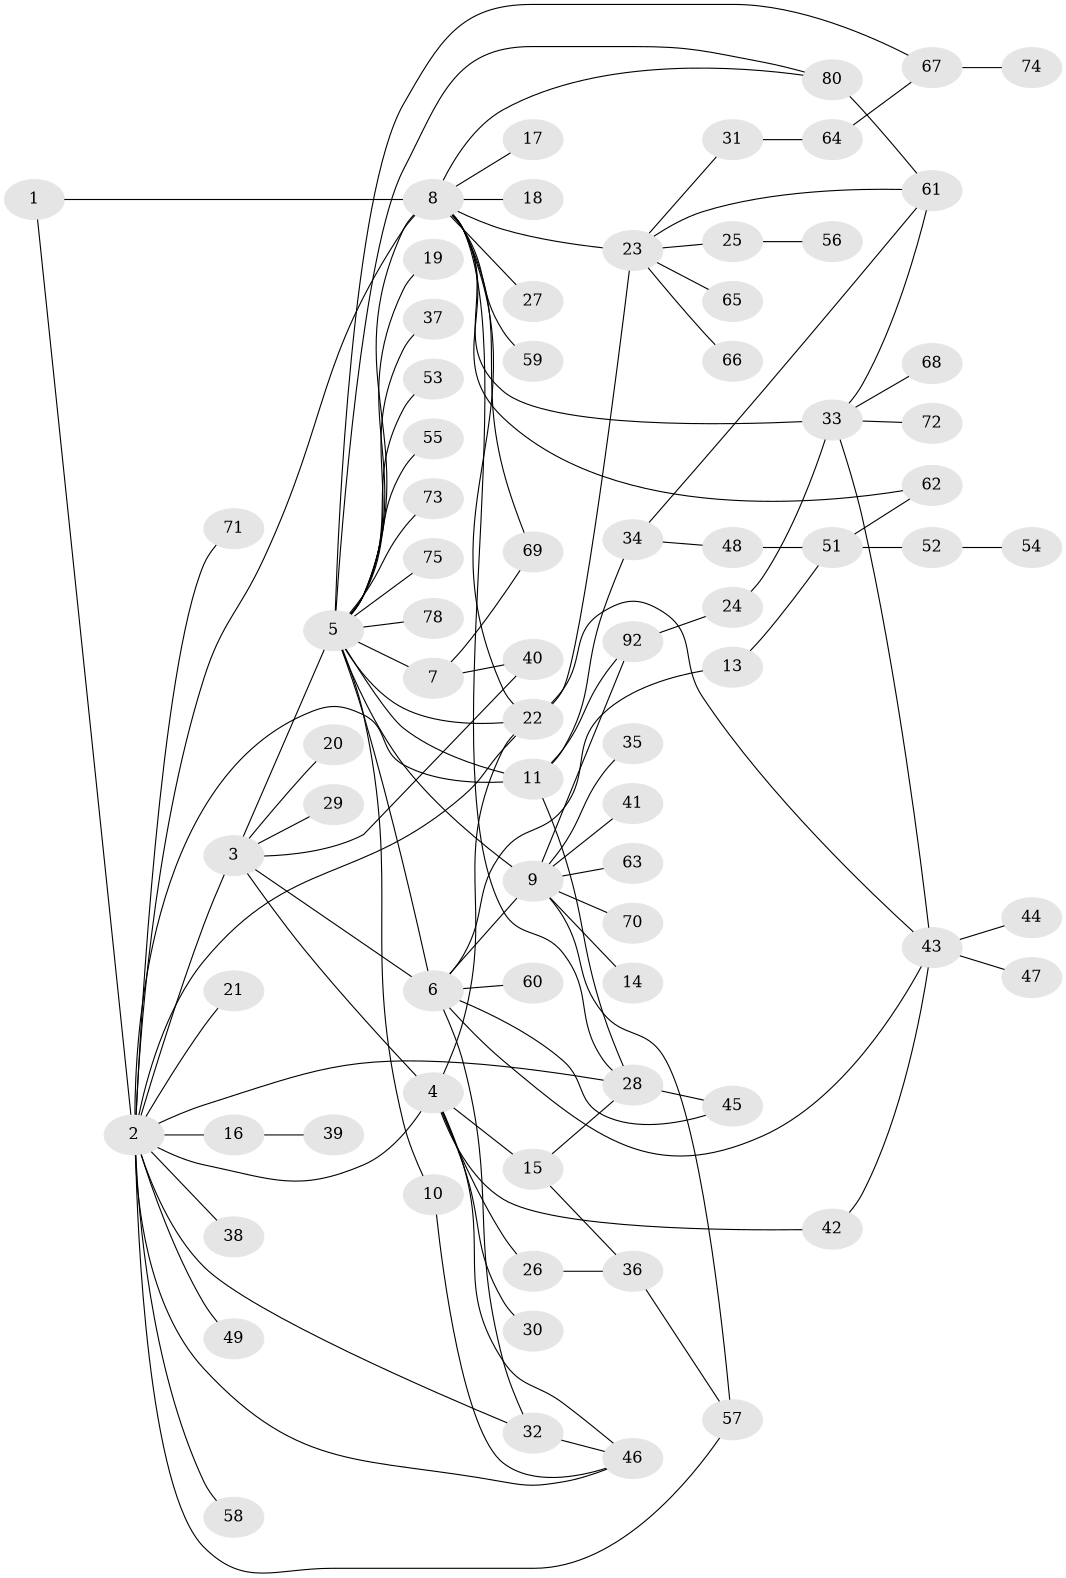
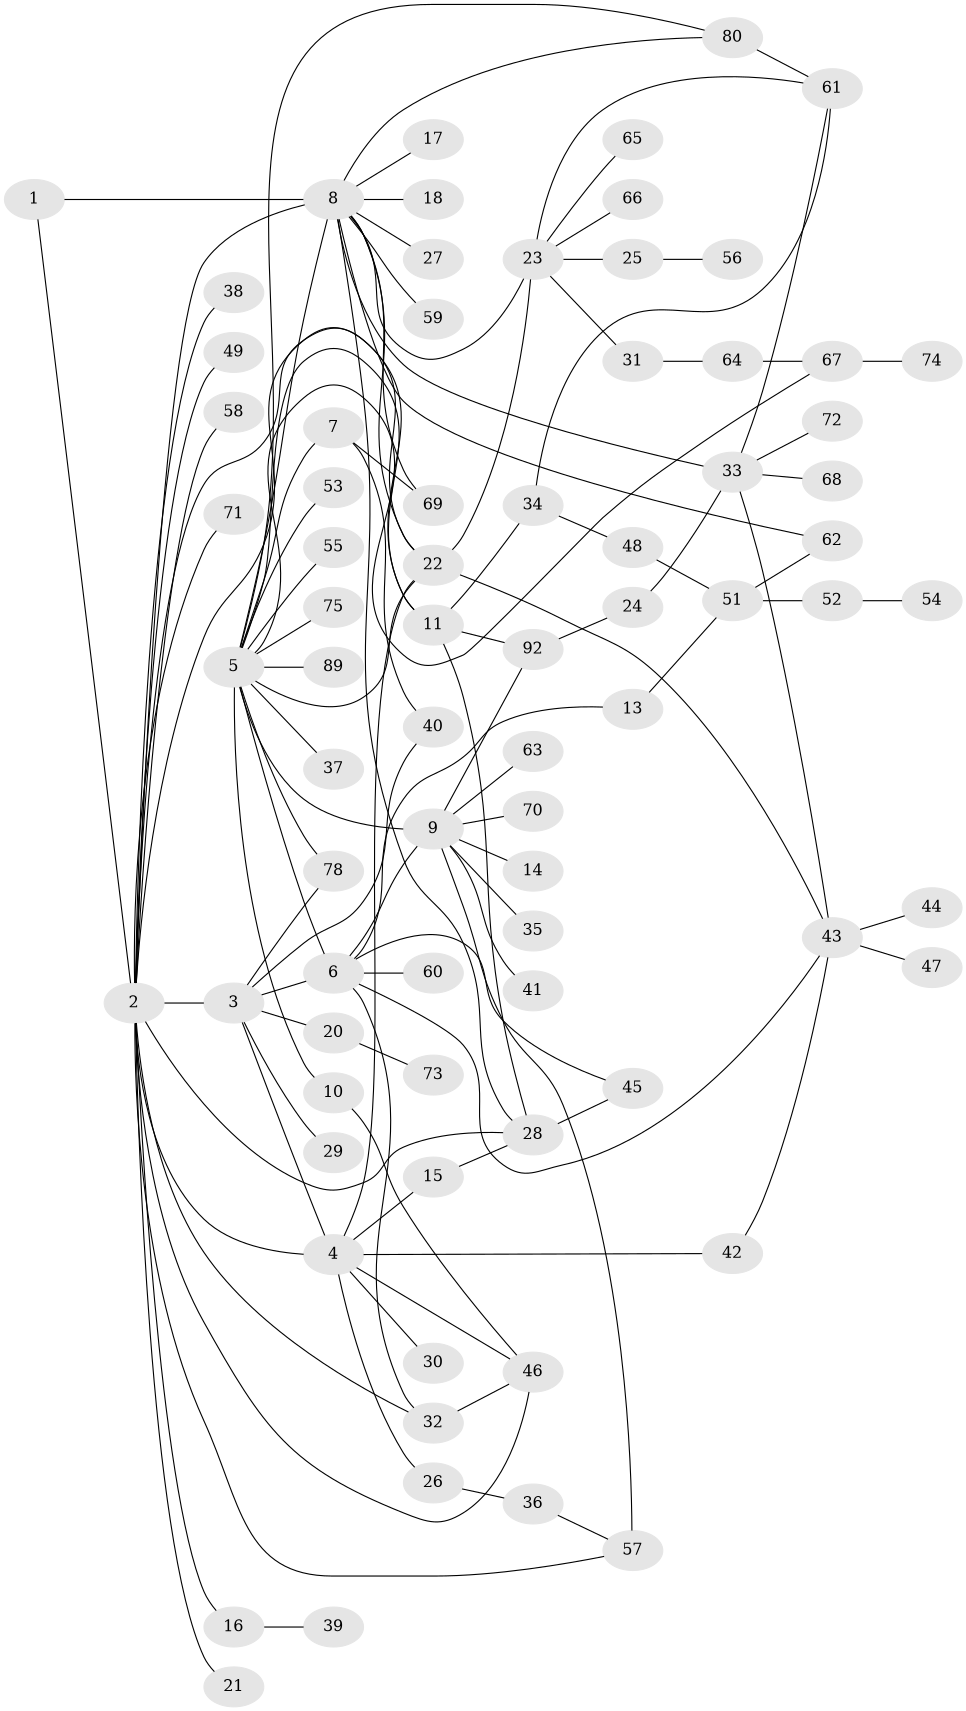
(433, 259) -> (334, 667)
(385, 558) -> (391, 1057)
(284, 743) -> (282, 936)
(575, 1212) -> none
